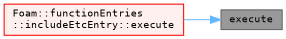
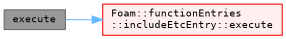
(197, 20) -> (79, 20)
